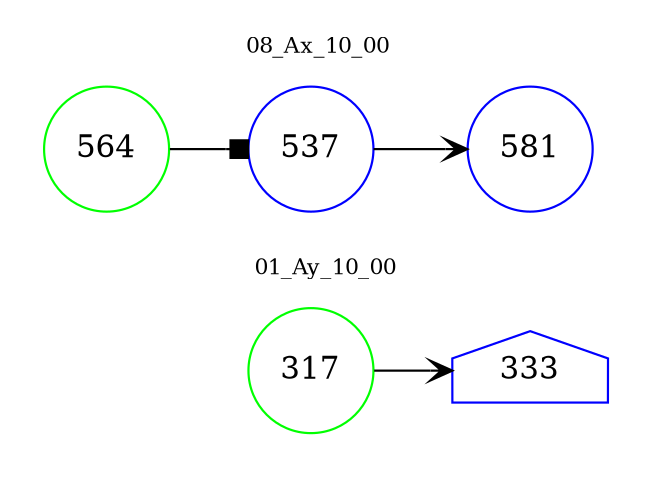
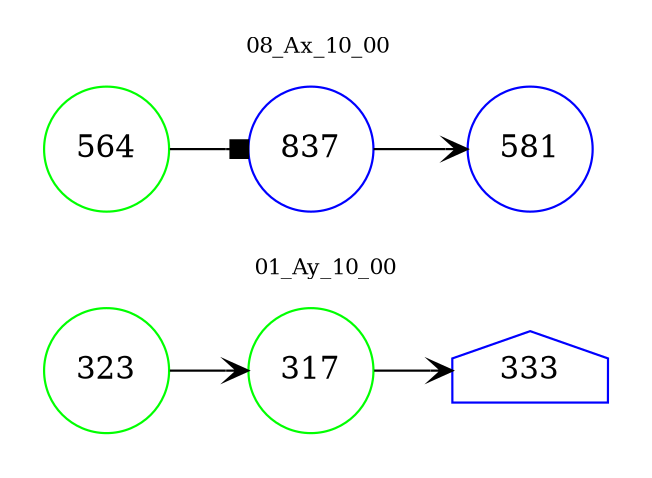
(311, 149) -> (311, 149)
none -> (107, 371)
